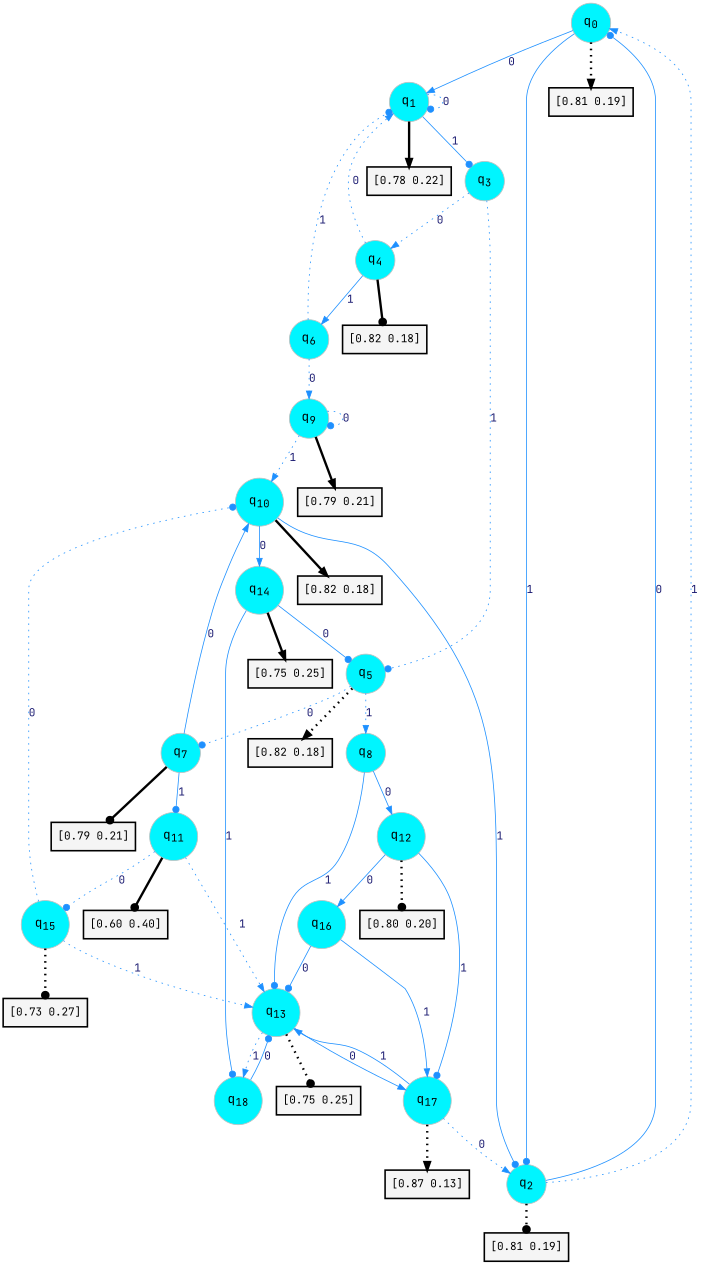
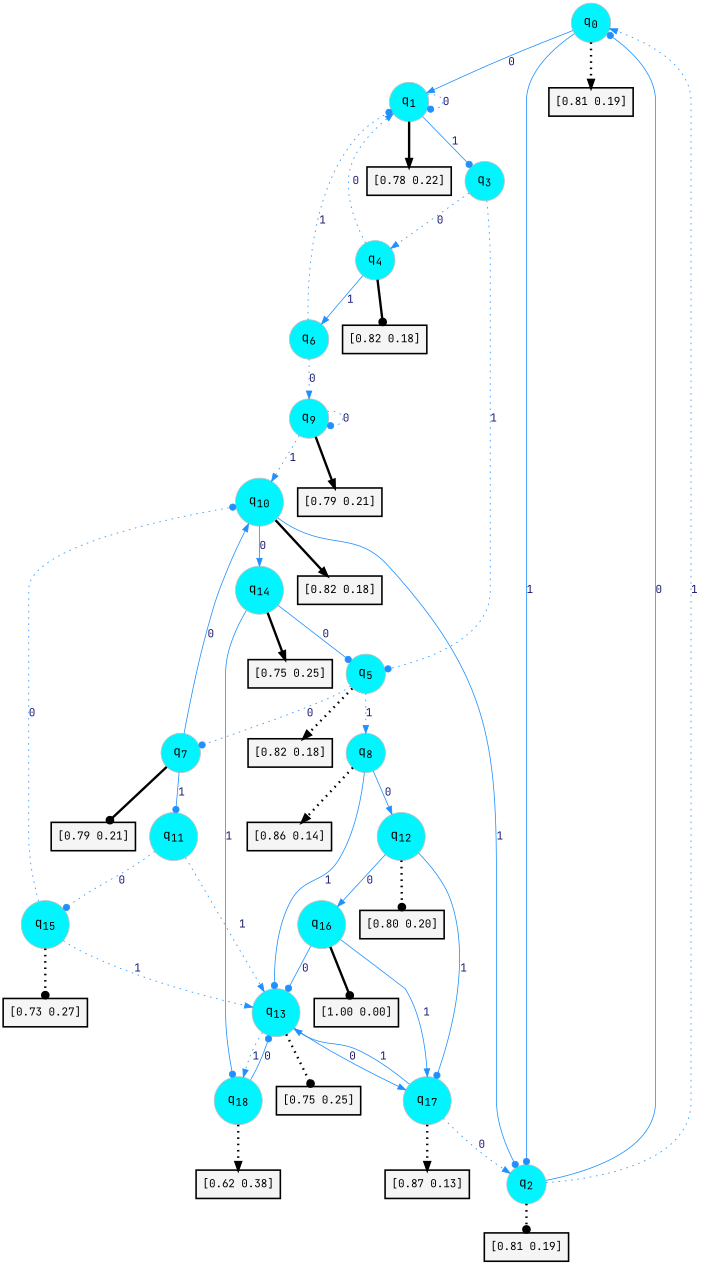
none -> (289, 837)
(126, 925) -> none
none -> (356, 1013)
none -> (238, 1184)
